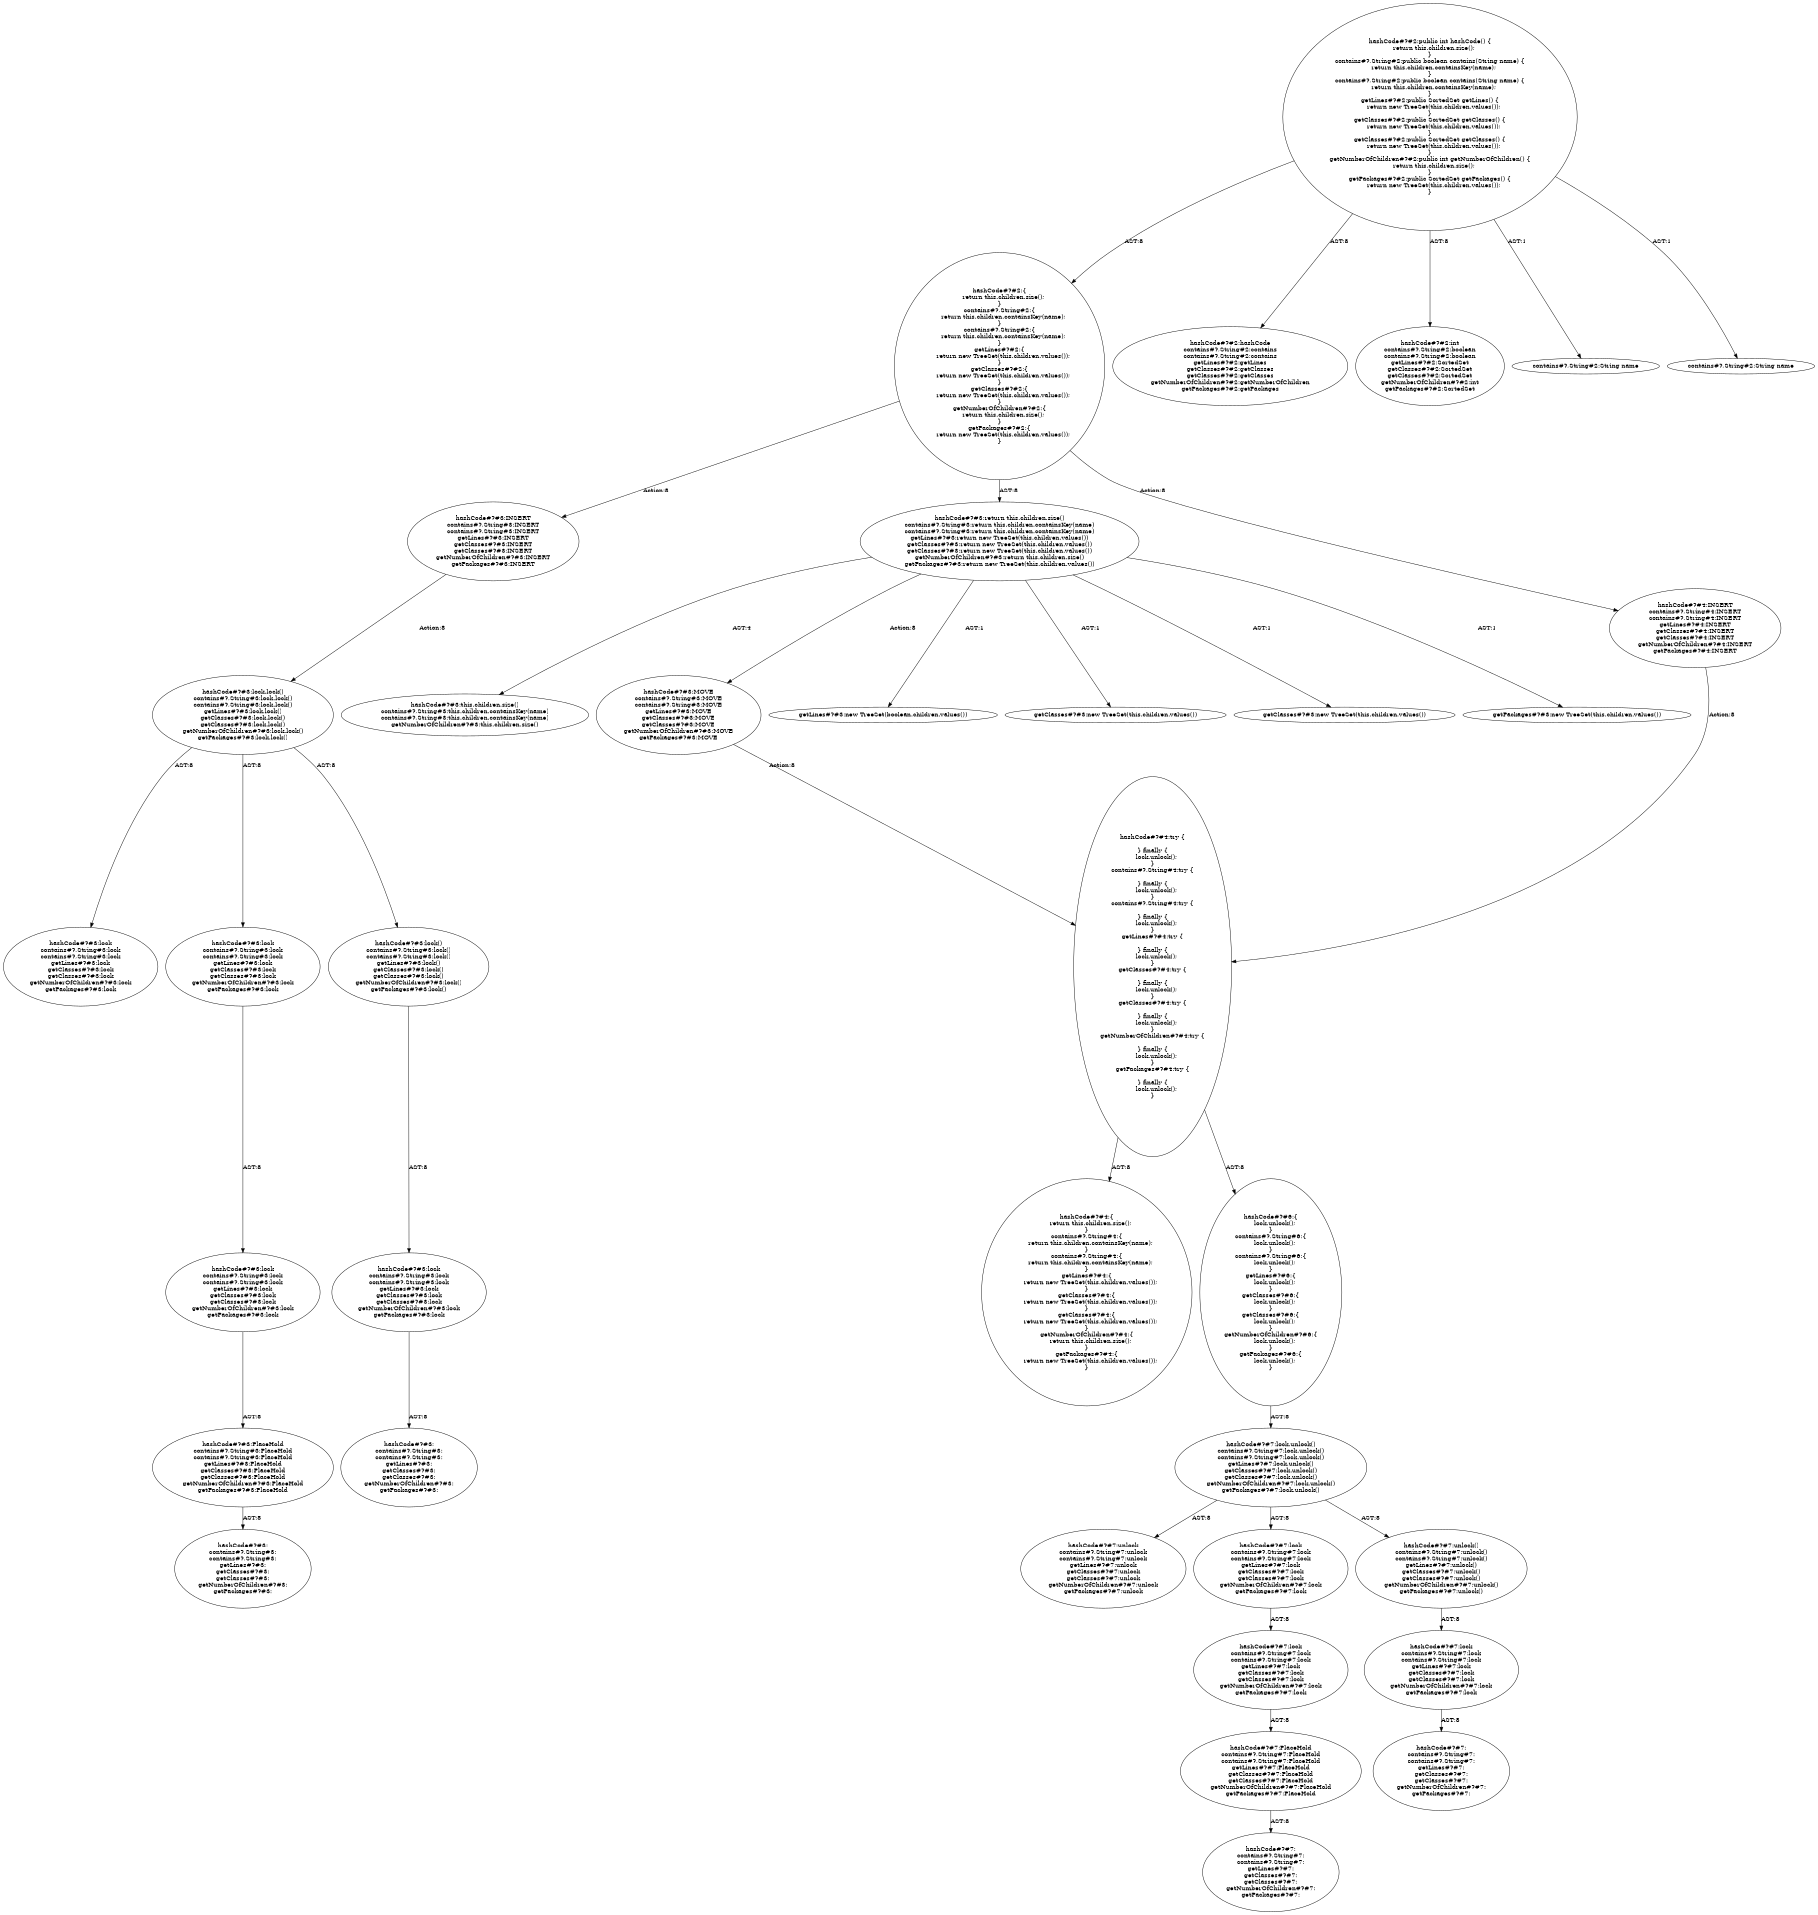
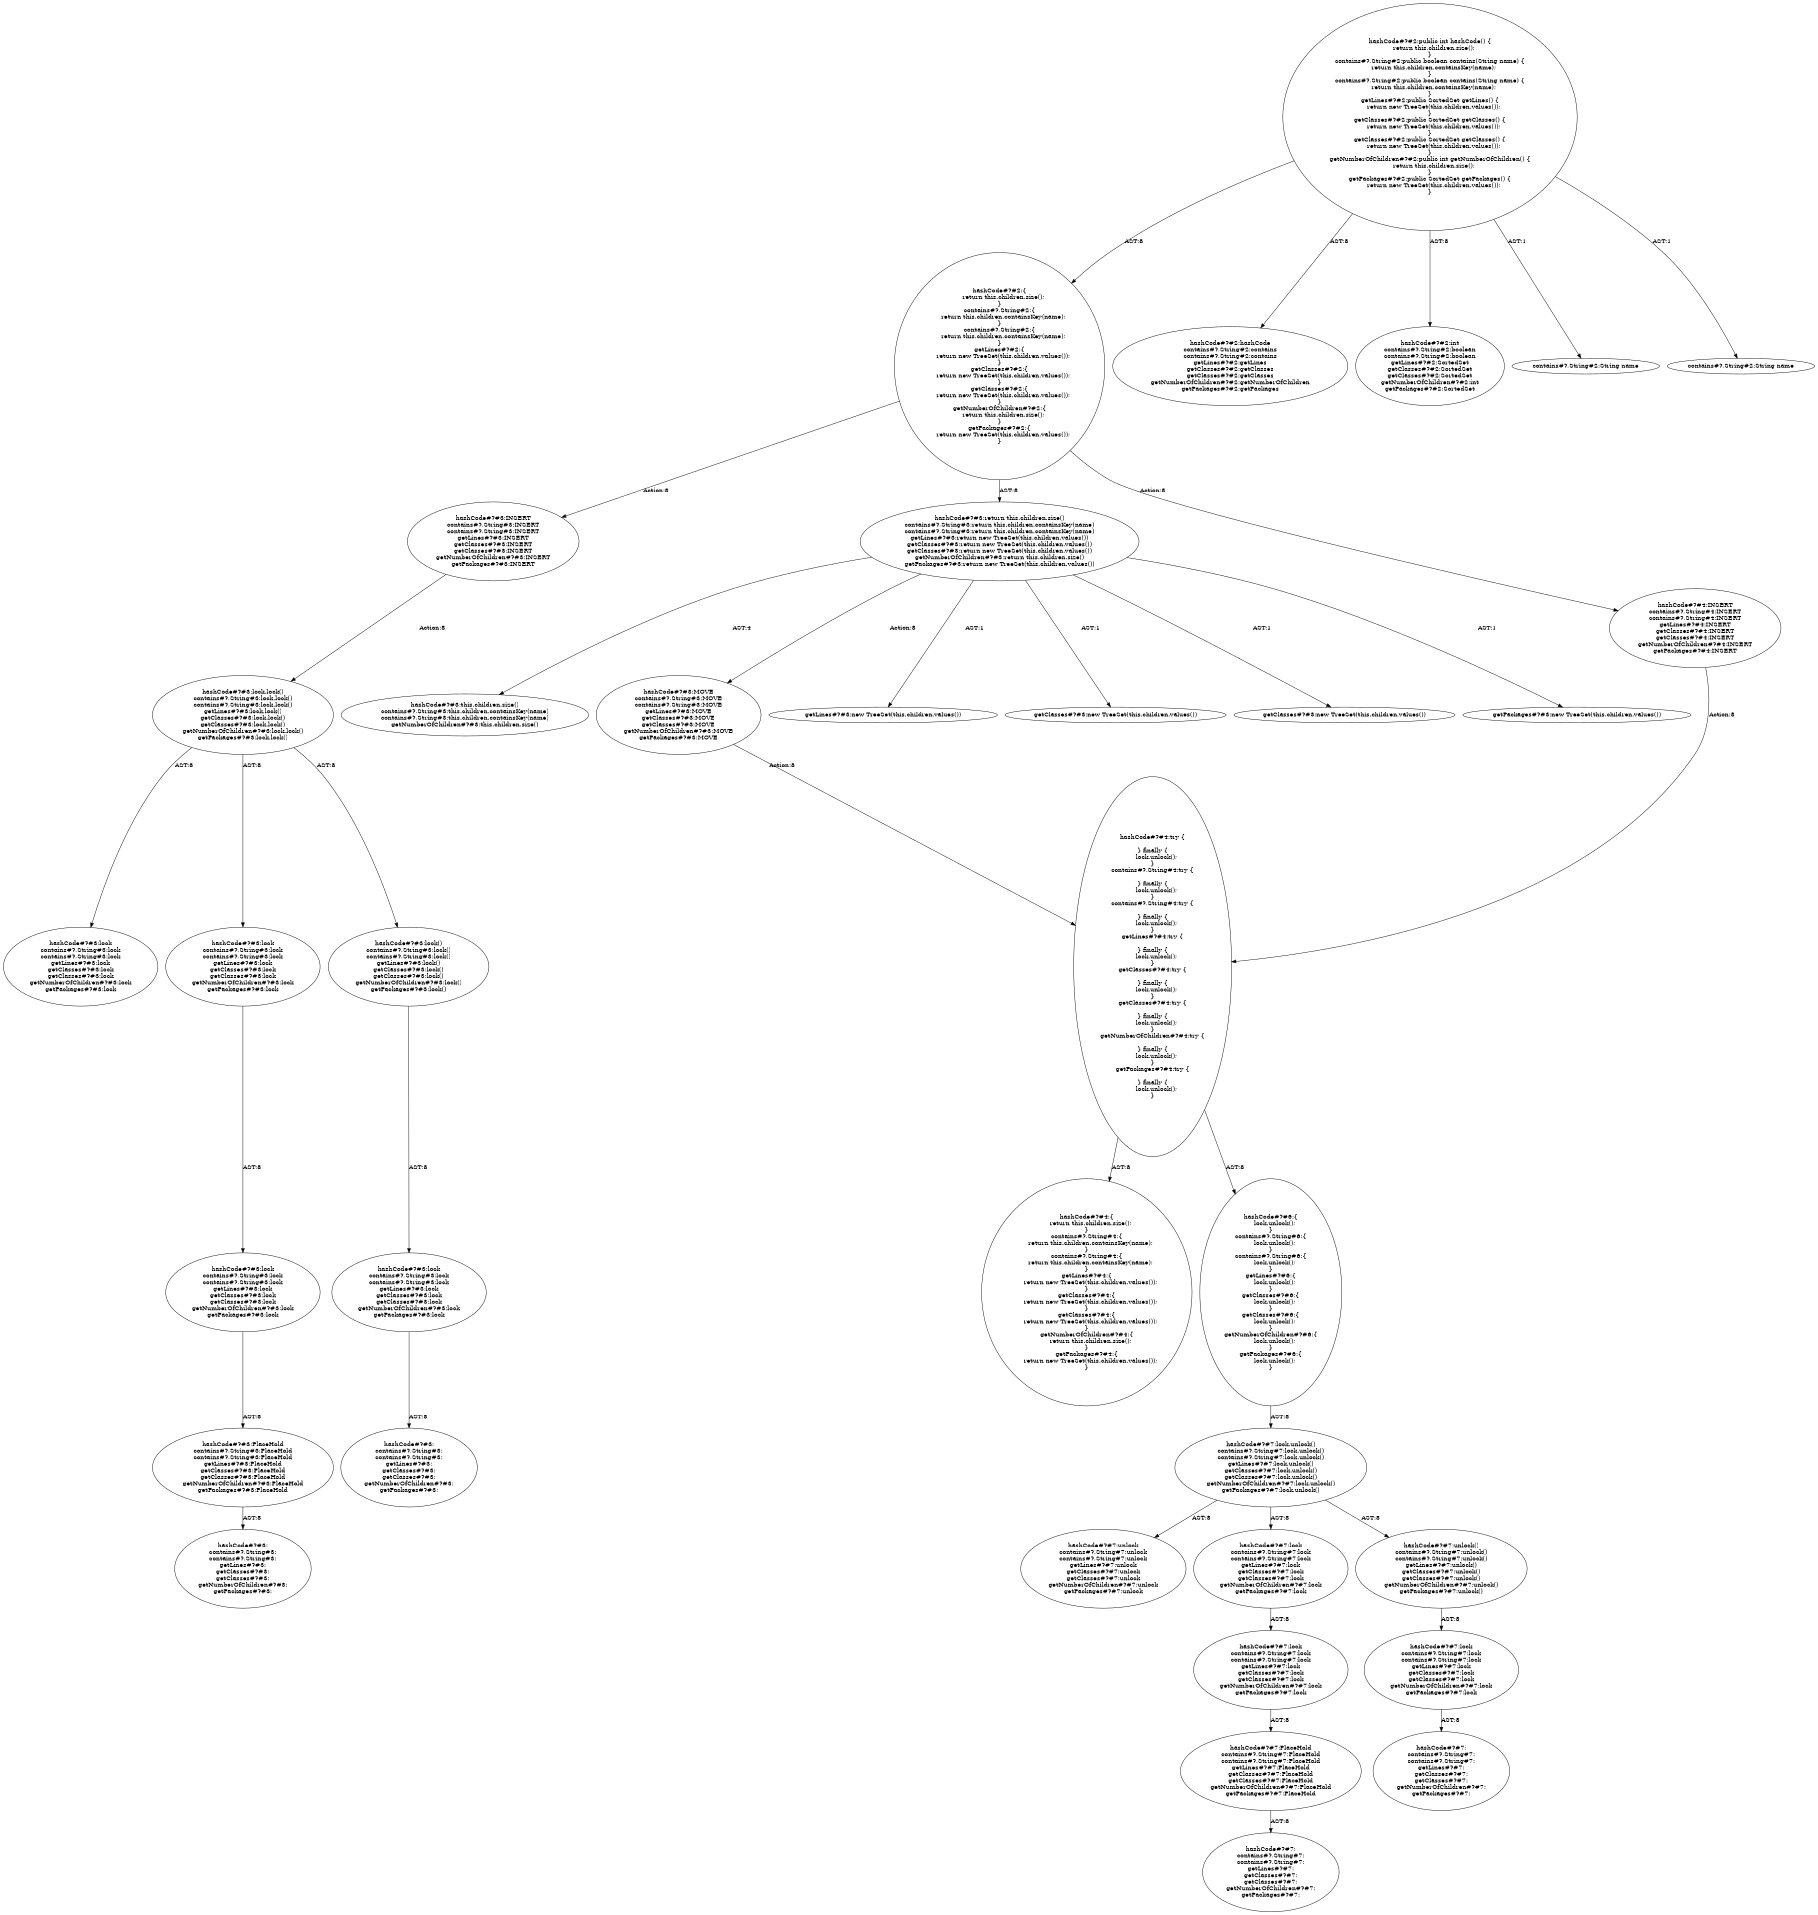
(883, 715) -> (883, 715)
